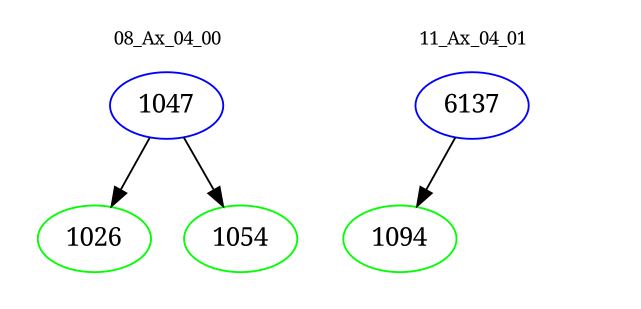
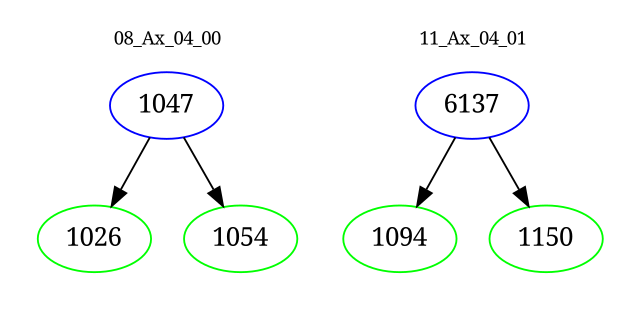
none -> (546, 239)
